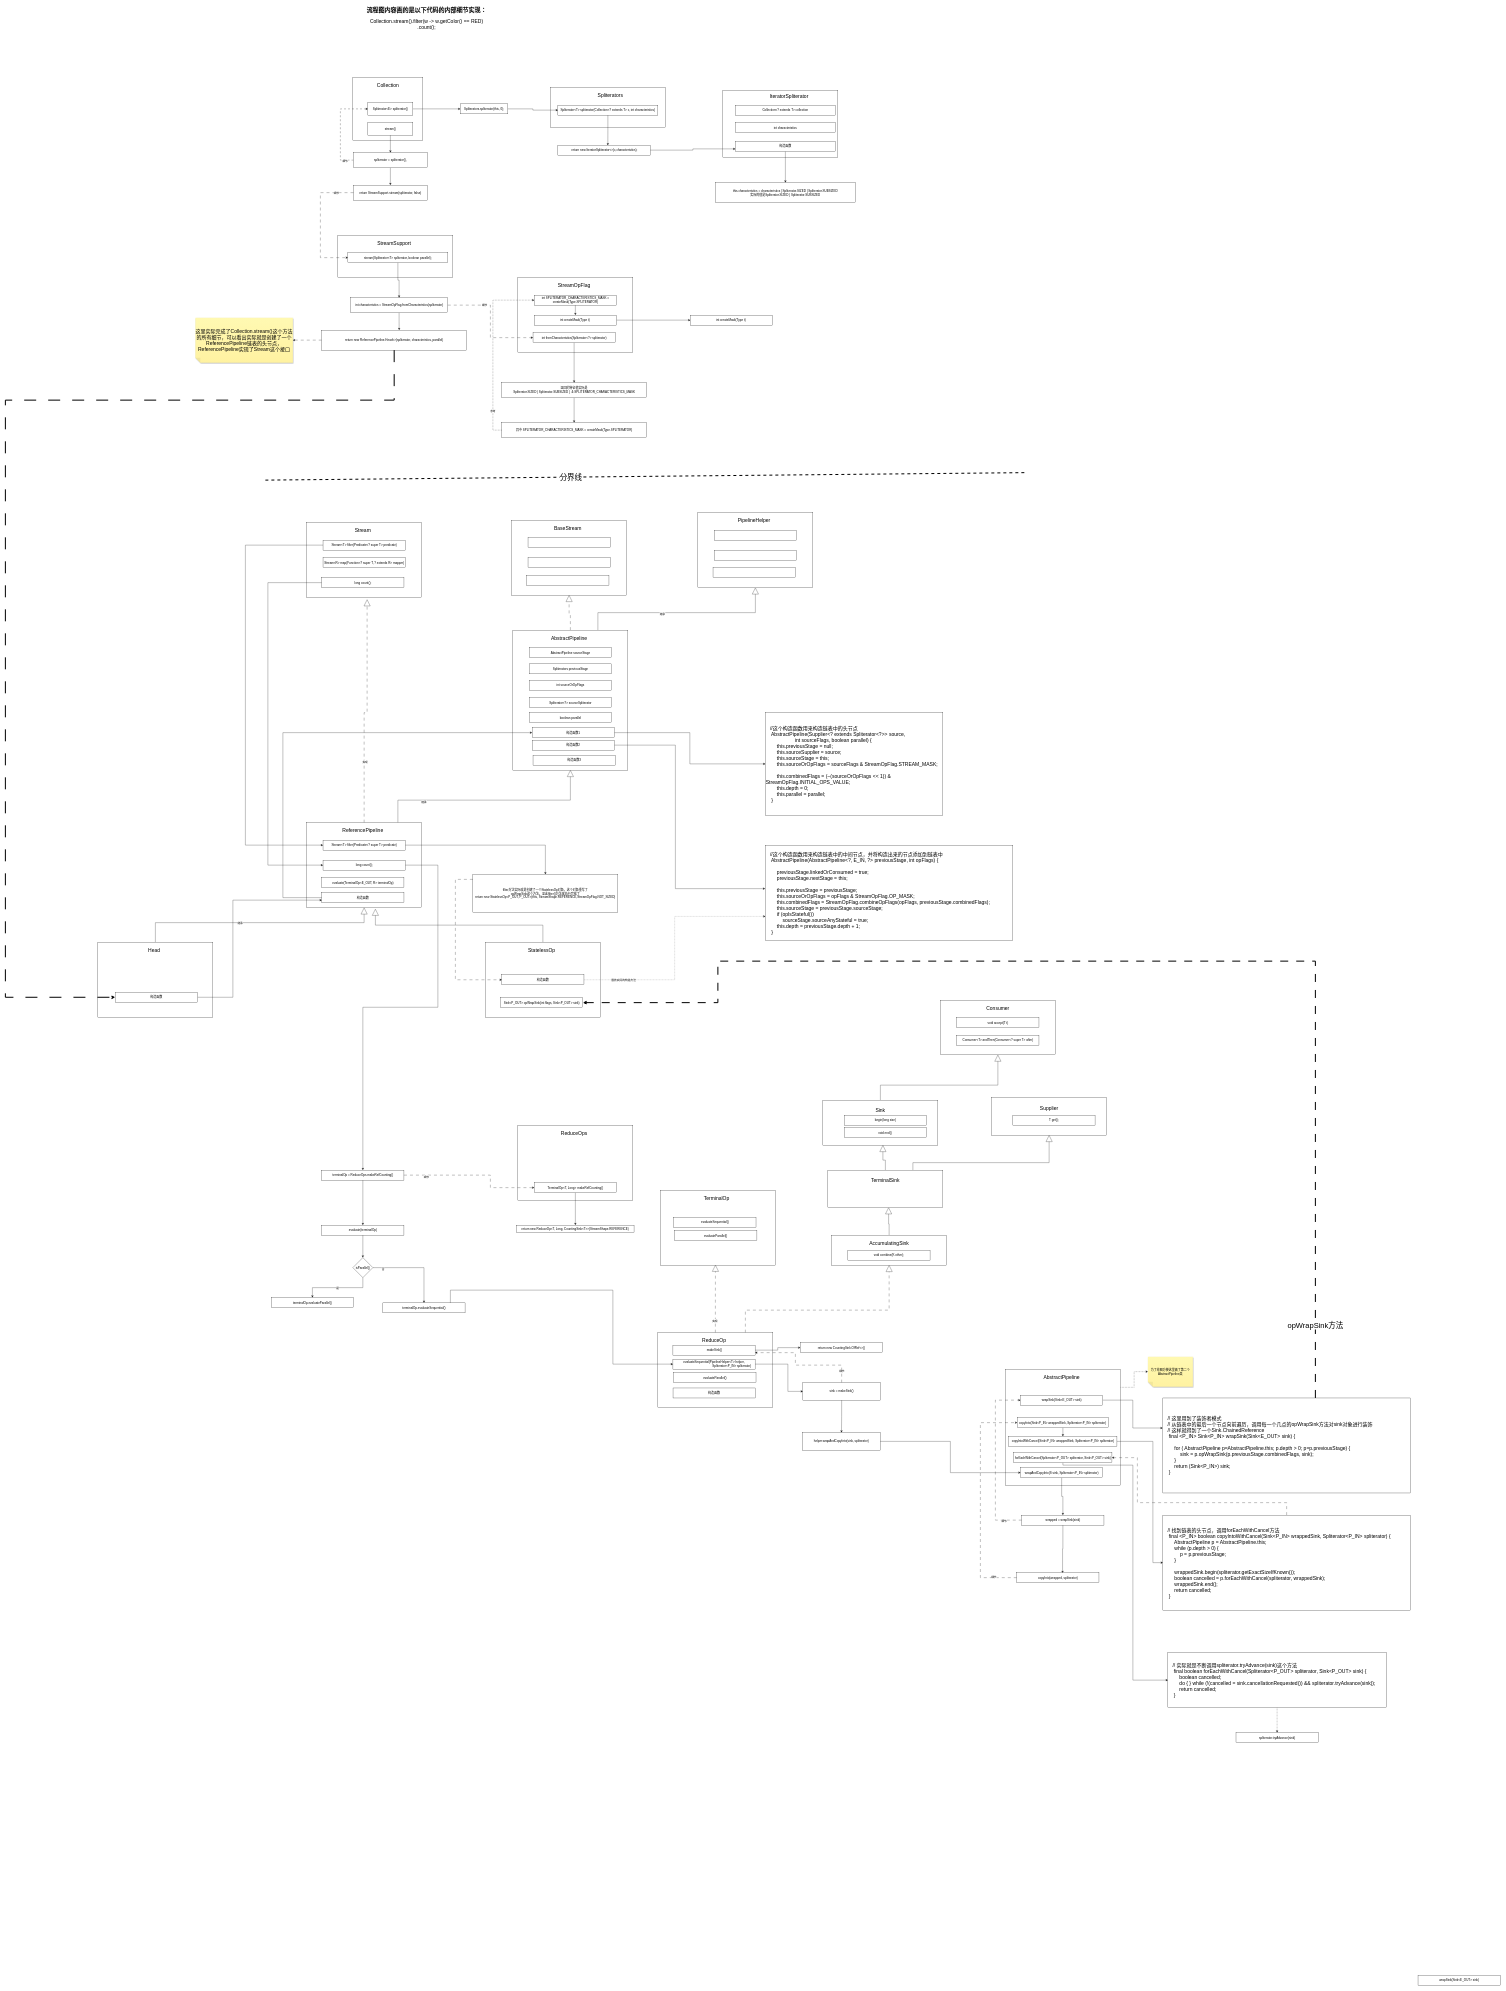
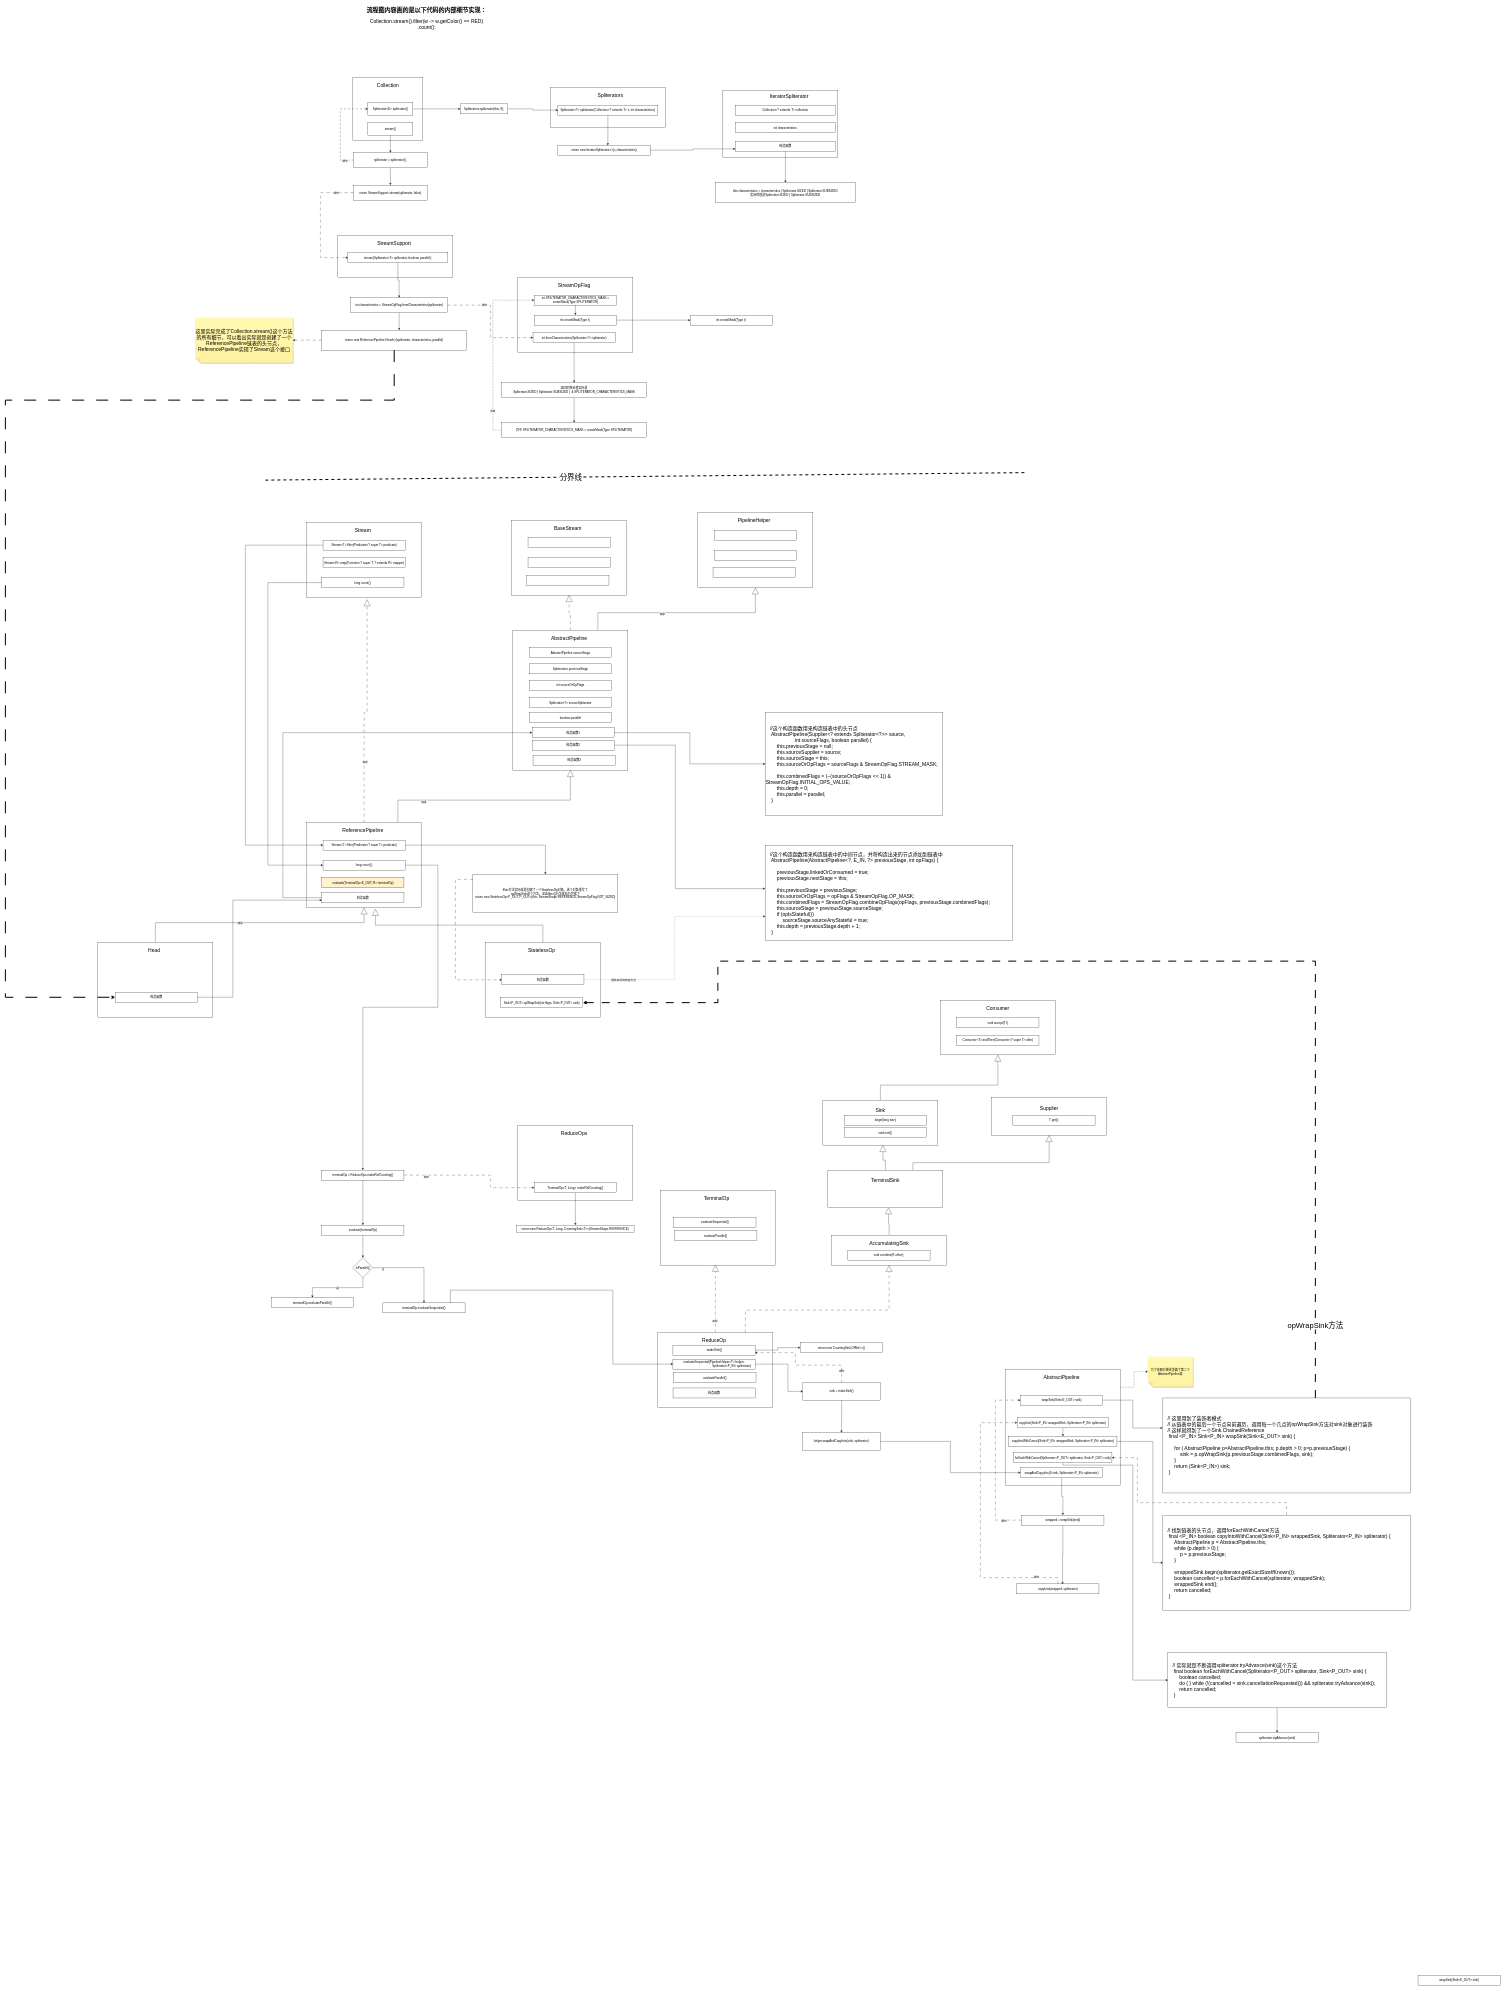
(363, 883) -> (363, 883)
(1058, 1578) -> (1058, 1589)
(1277, 1719) -> (1277, 1719)
